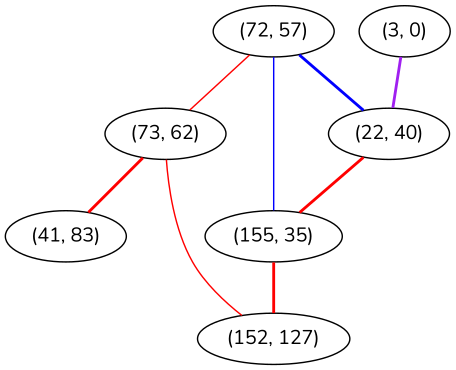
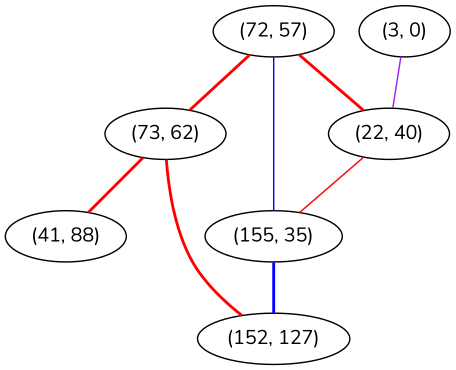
(220, 82) -> (220, 82)
(397, 82) -> (397, 82)
(331, 83) -> (331, 83)
(331, 185) -> (331, 185)
(66, 236) -> (66, 236)
(185, 247) -> (185, 247)
(274, 288) -> (274, 288)
